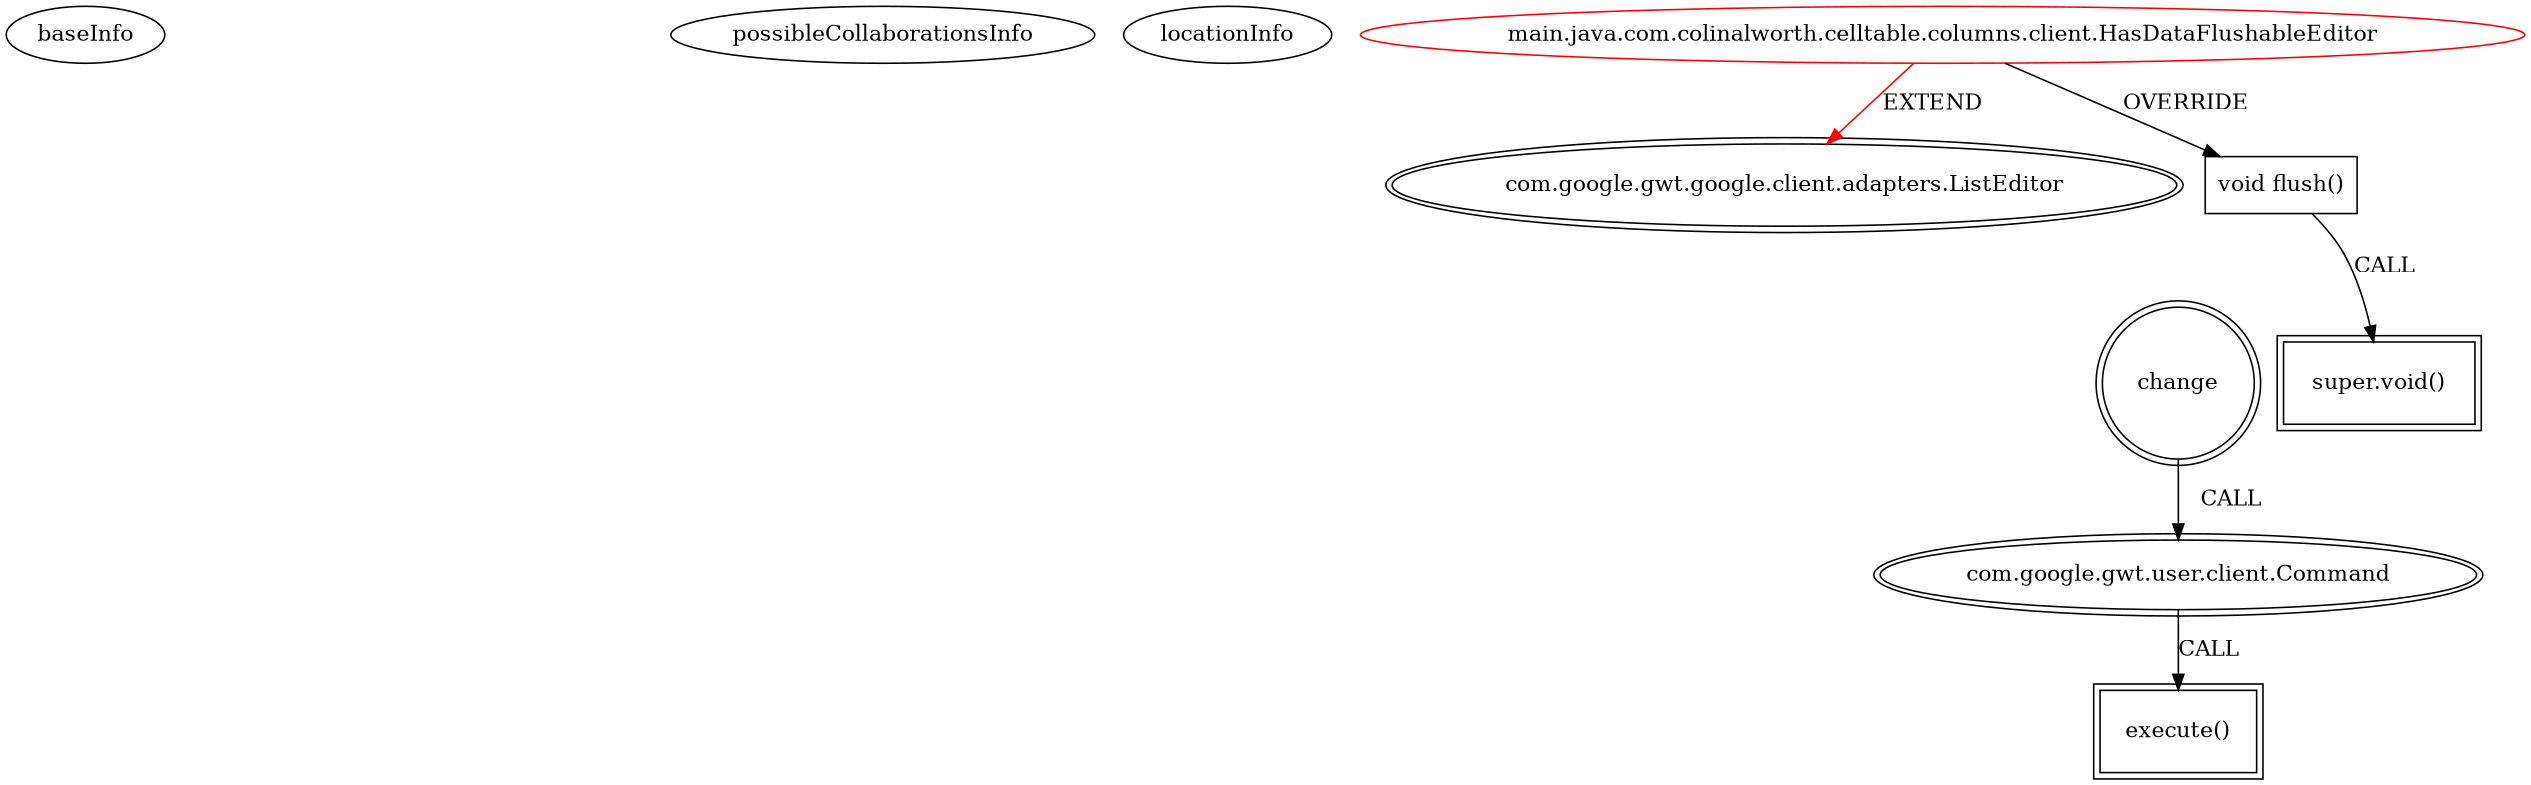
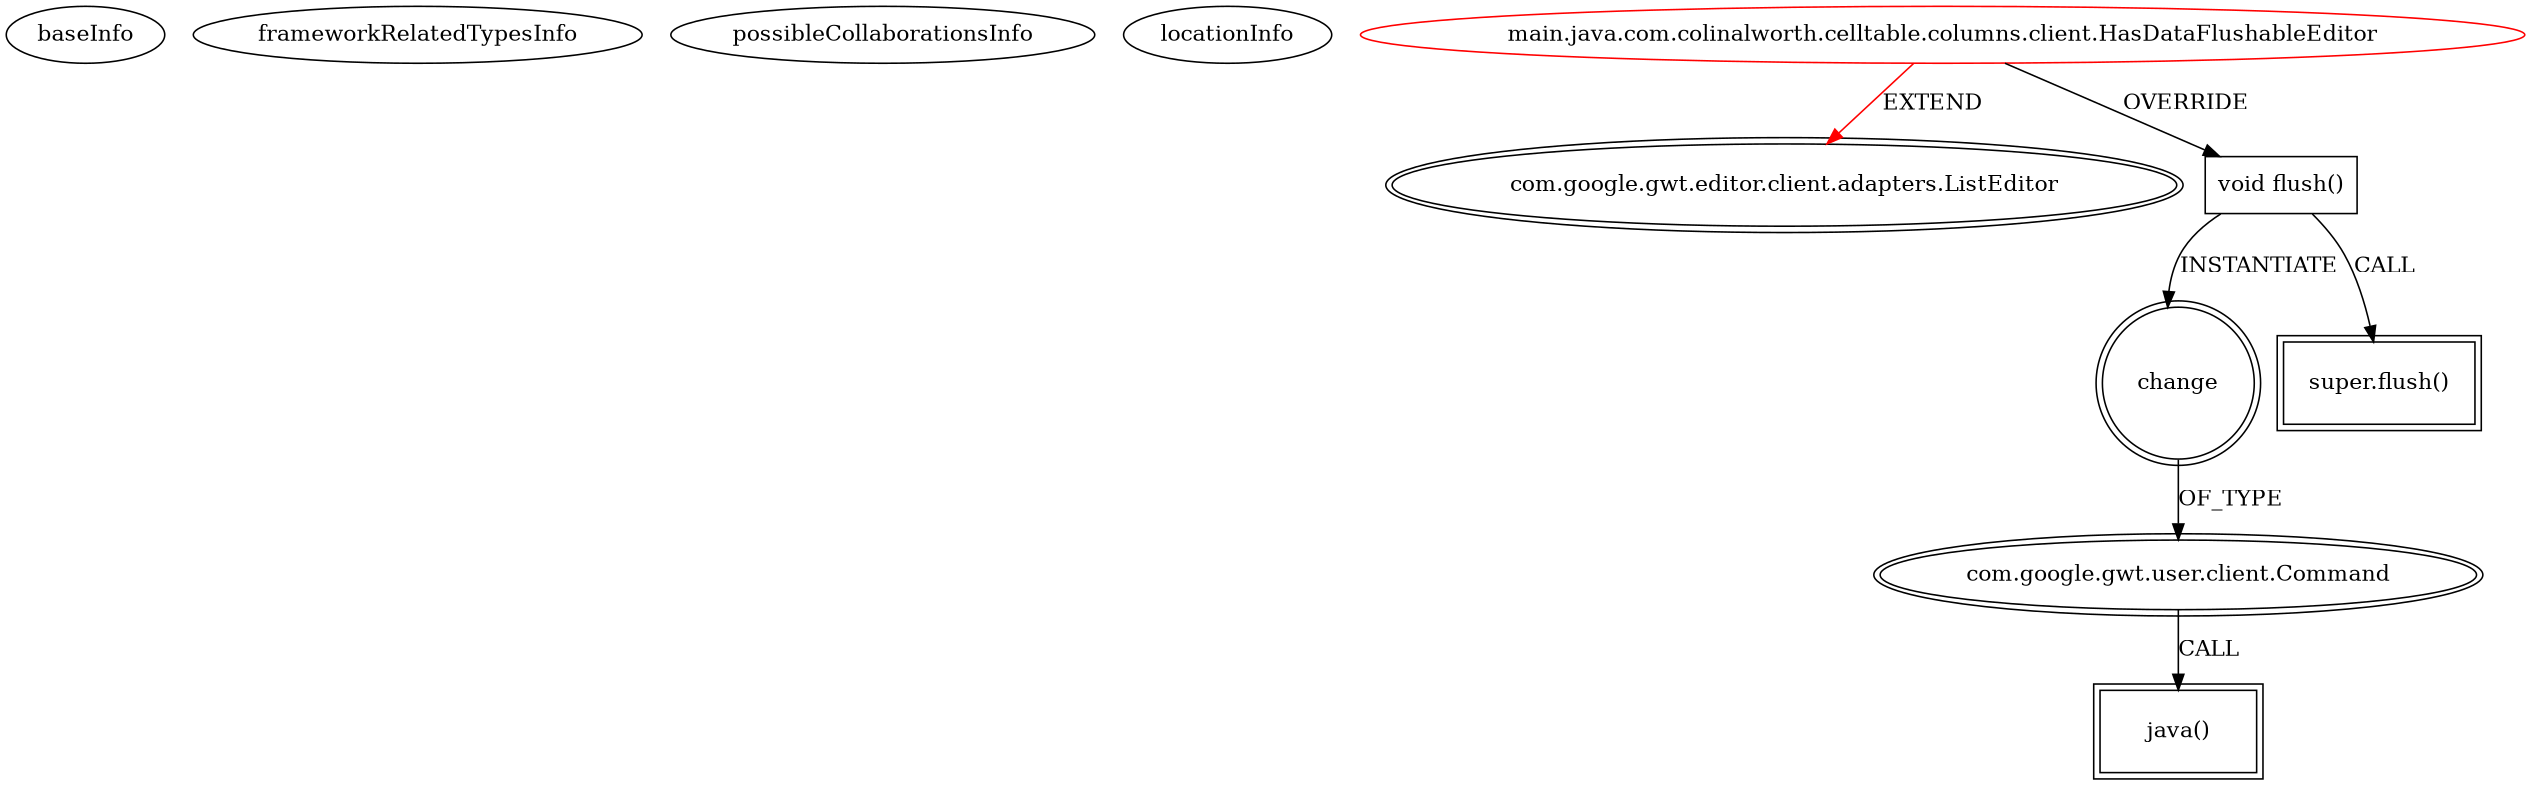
none -> (418, 35)
(1784, 185) -> (1784, 185)
none -> (2185, 246)
(2379, 383) -> (2379, 383)
(2231, 500) -> (2231, 500)
(2178, 731) -> (2178, 731)
